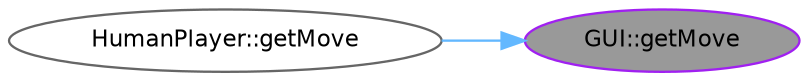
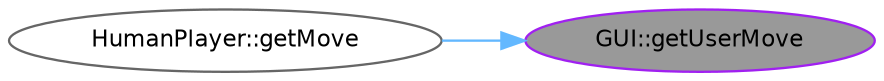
(662, 41) -> (700, 41)
